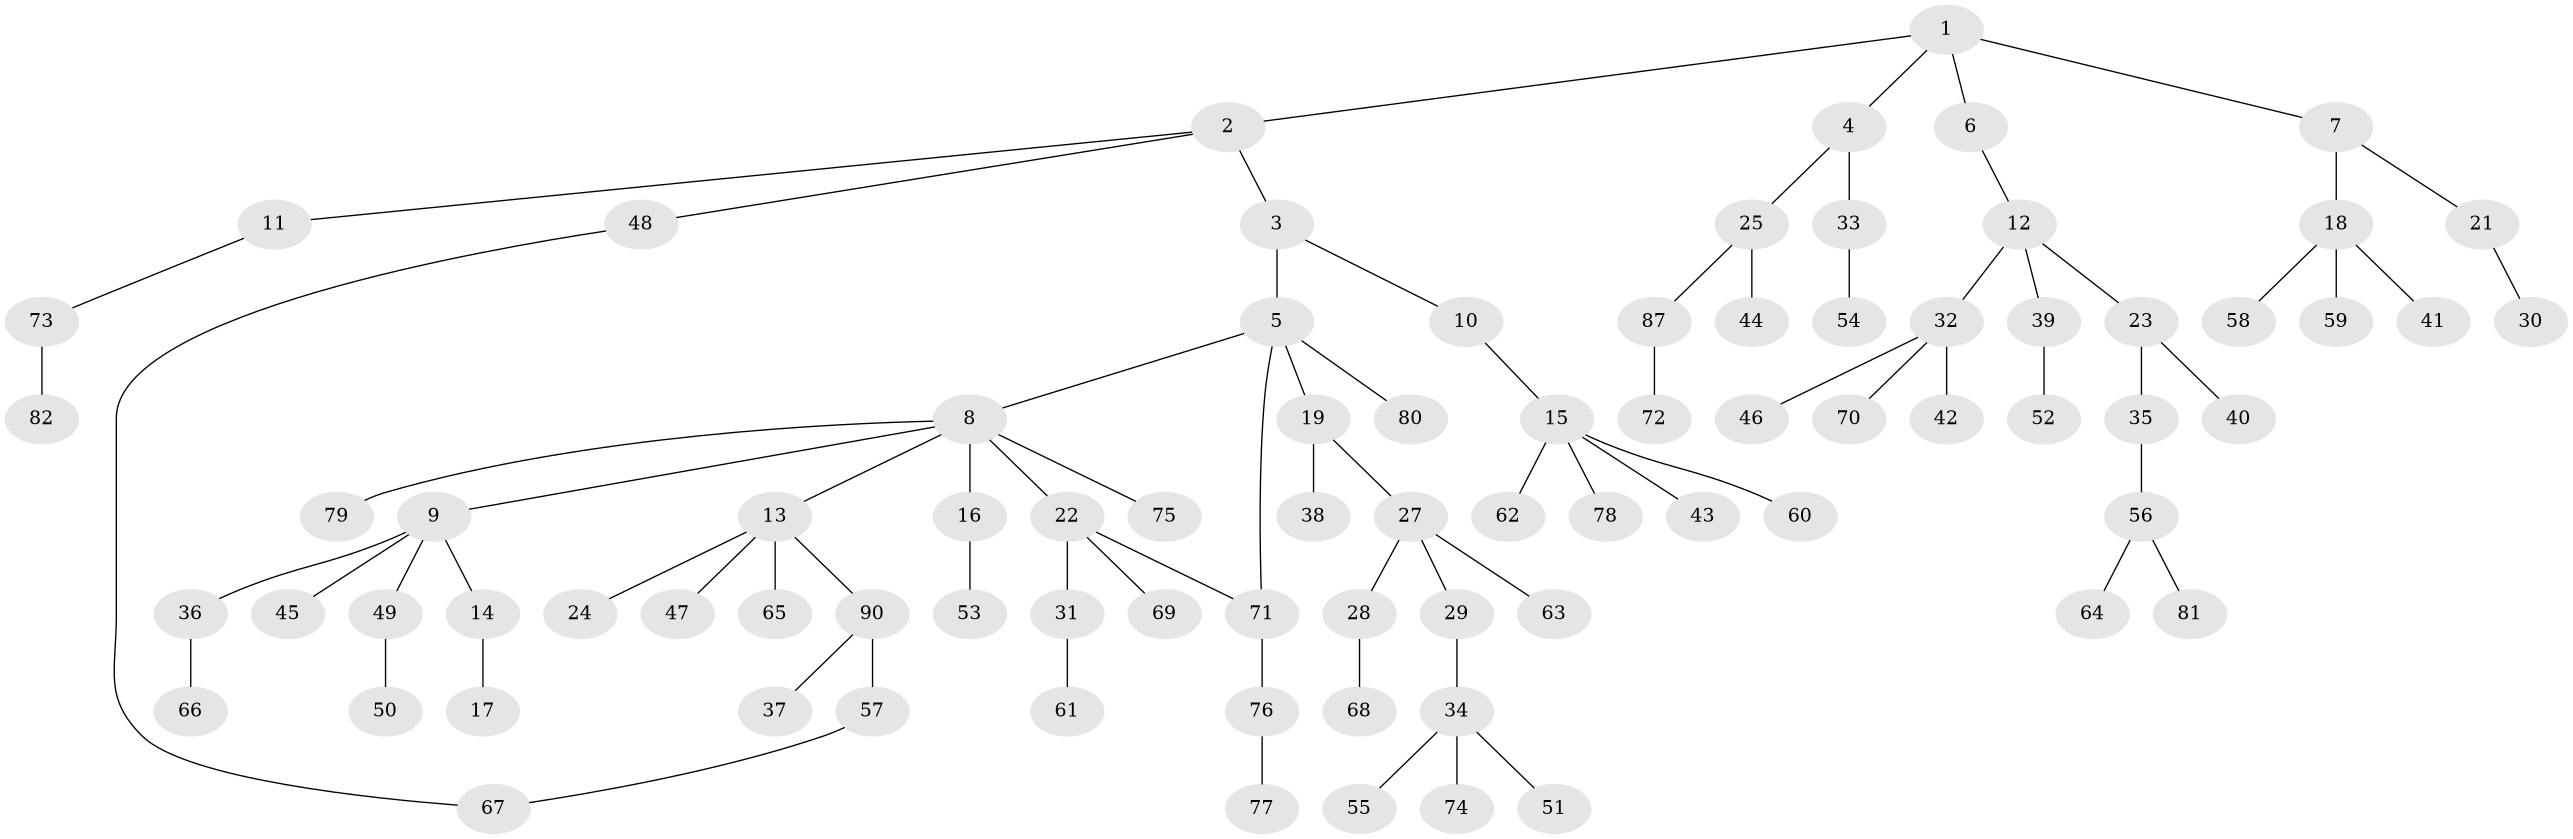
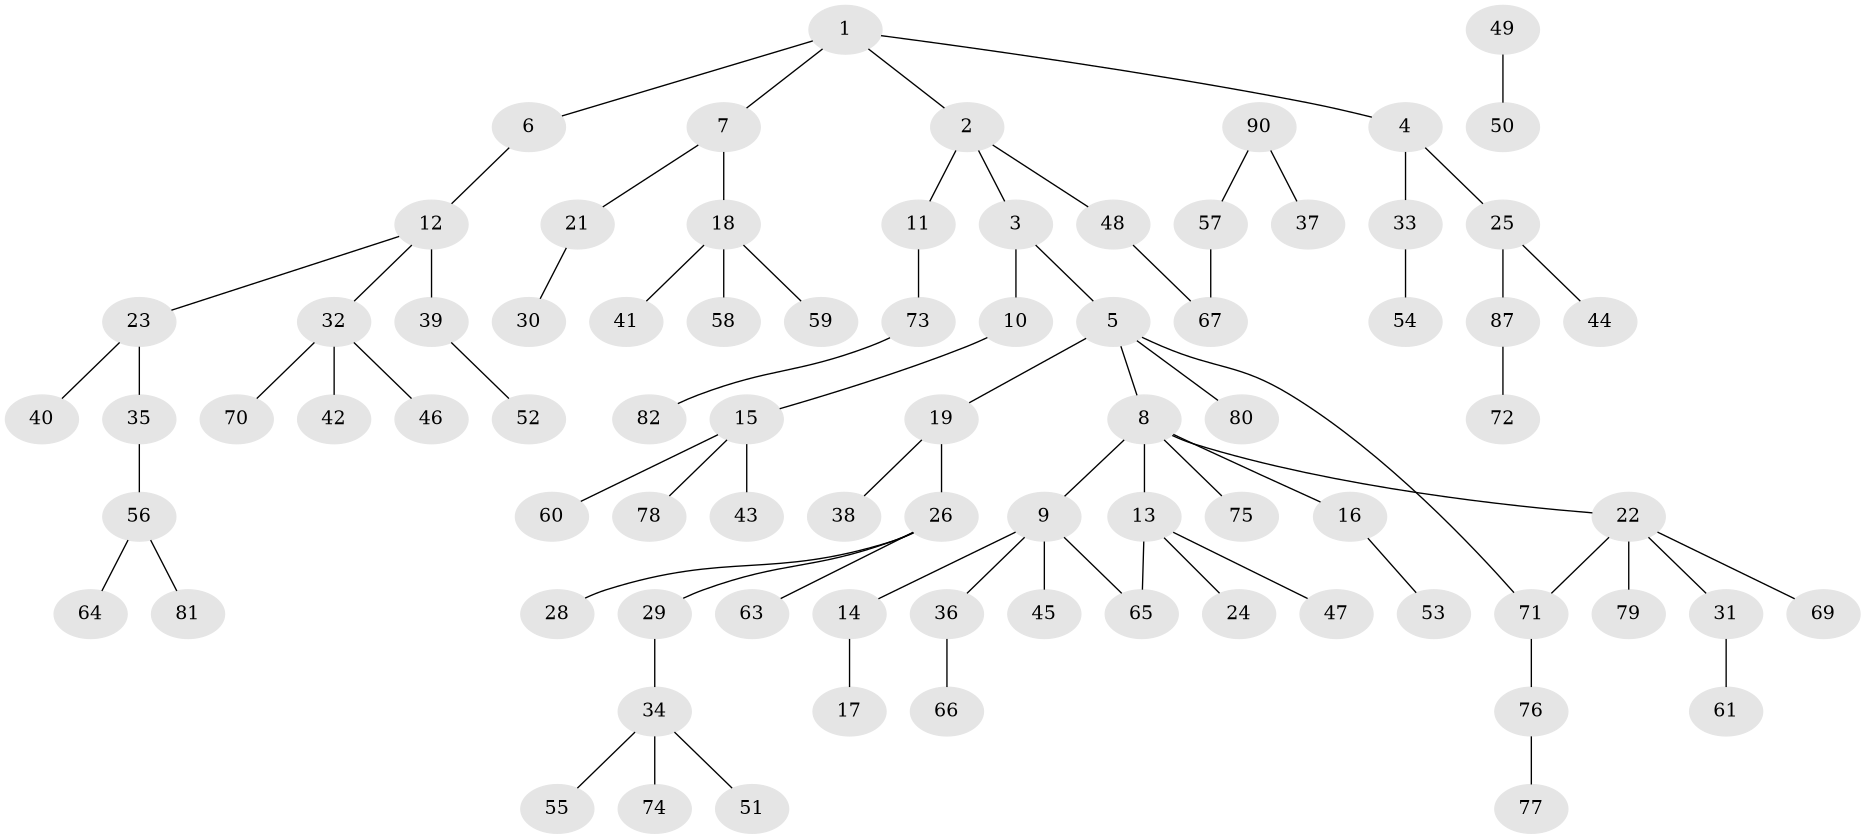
(646, 442) -> (1629, 566)
(1411, 517) -> (942, 517)
(1508, 517) -> none
(824, 565) -> none
(410, 566) -> (1093, 565)
(1360, 712) -> none
